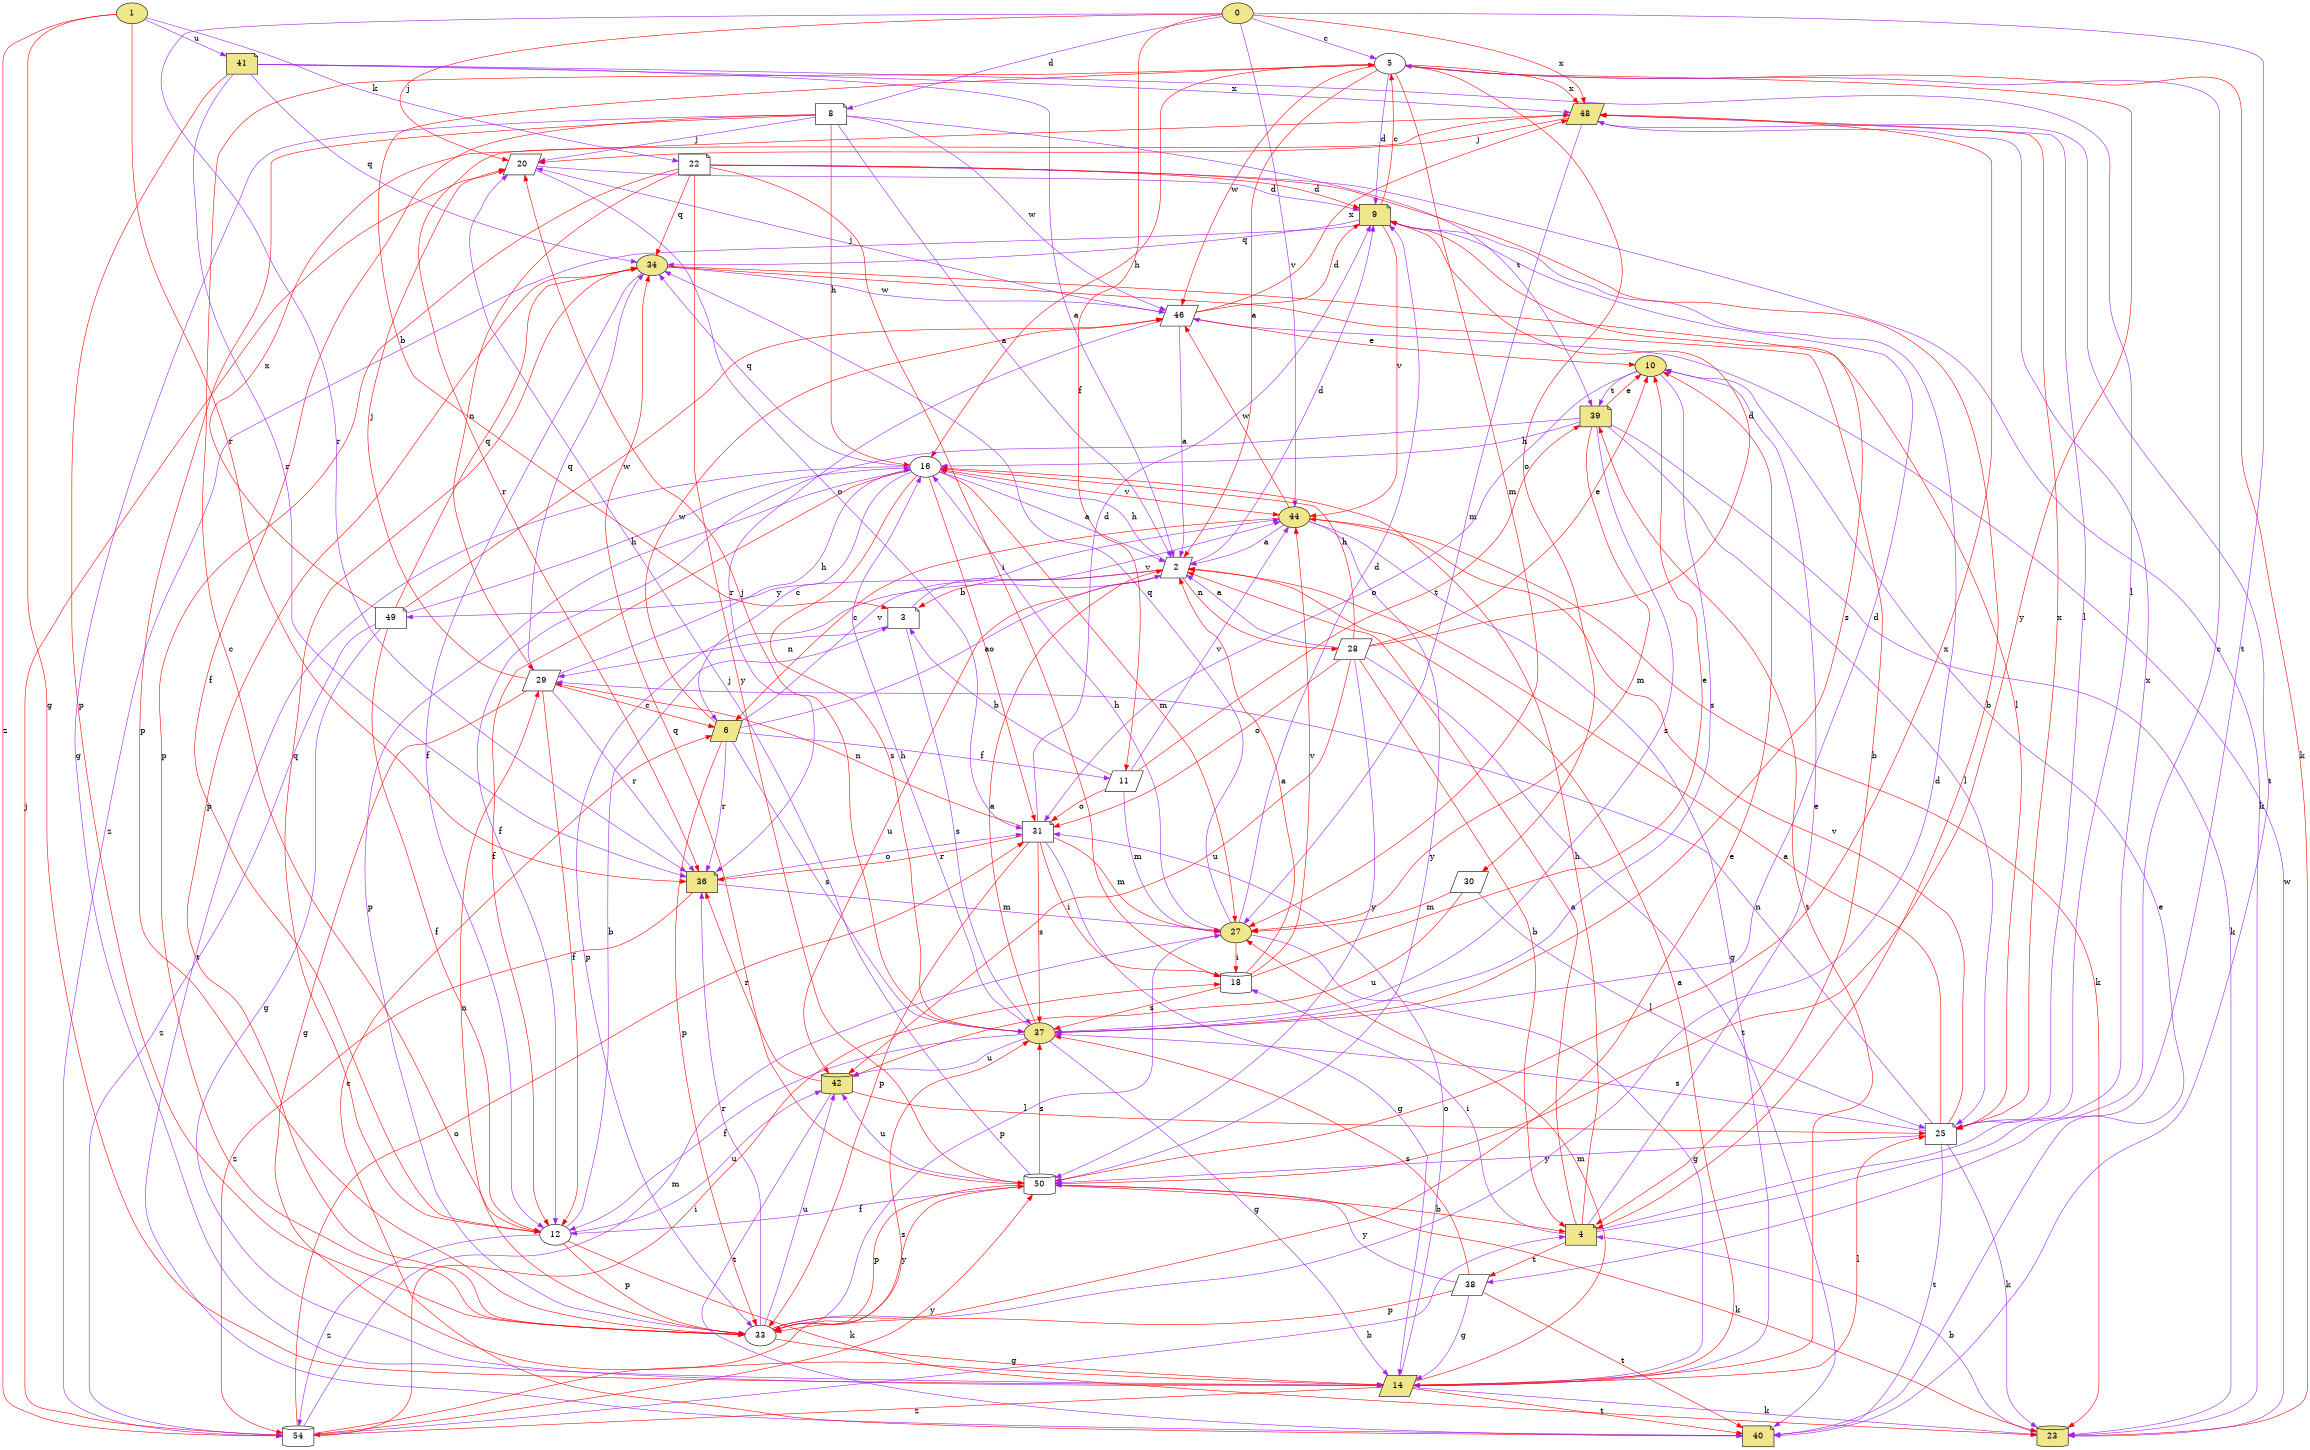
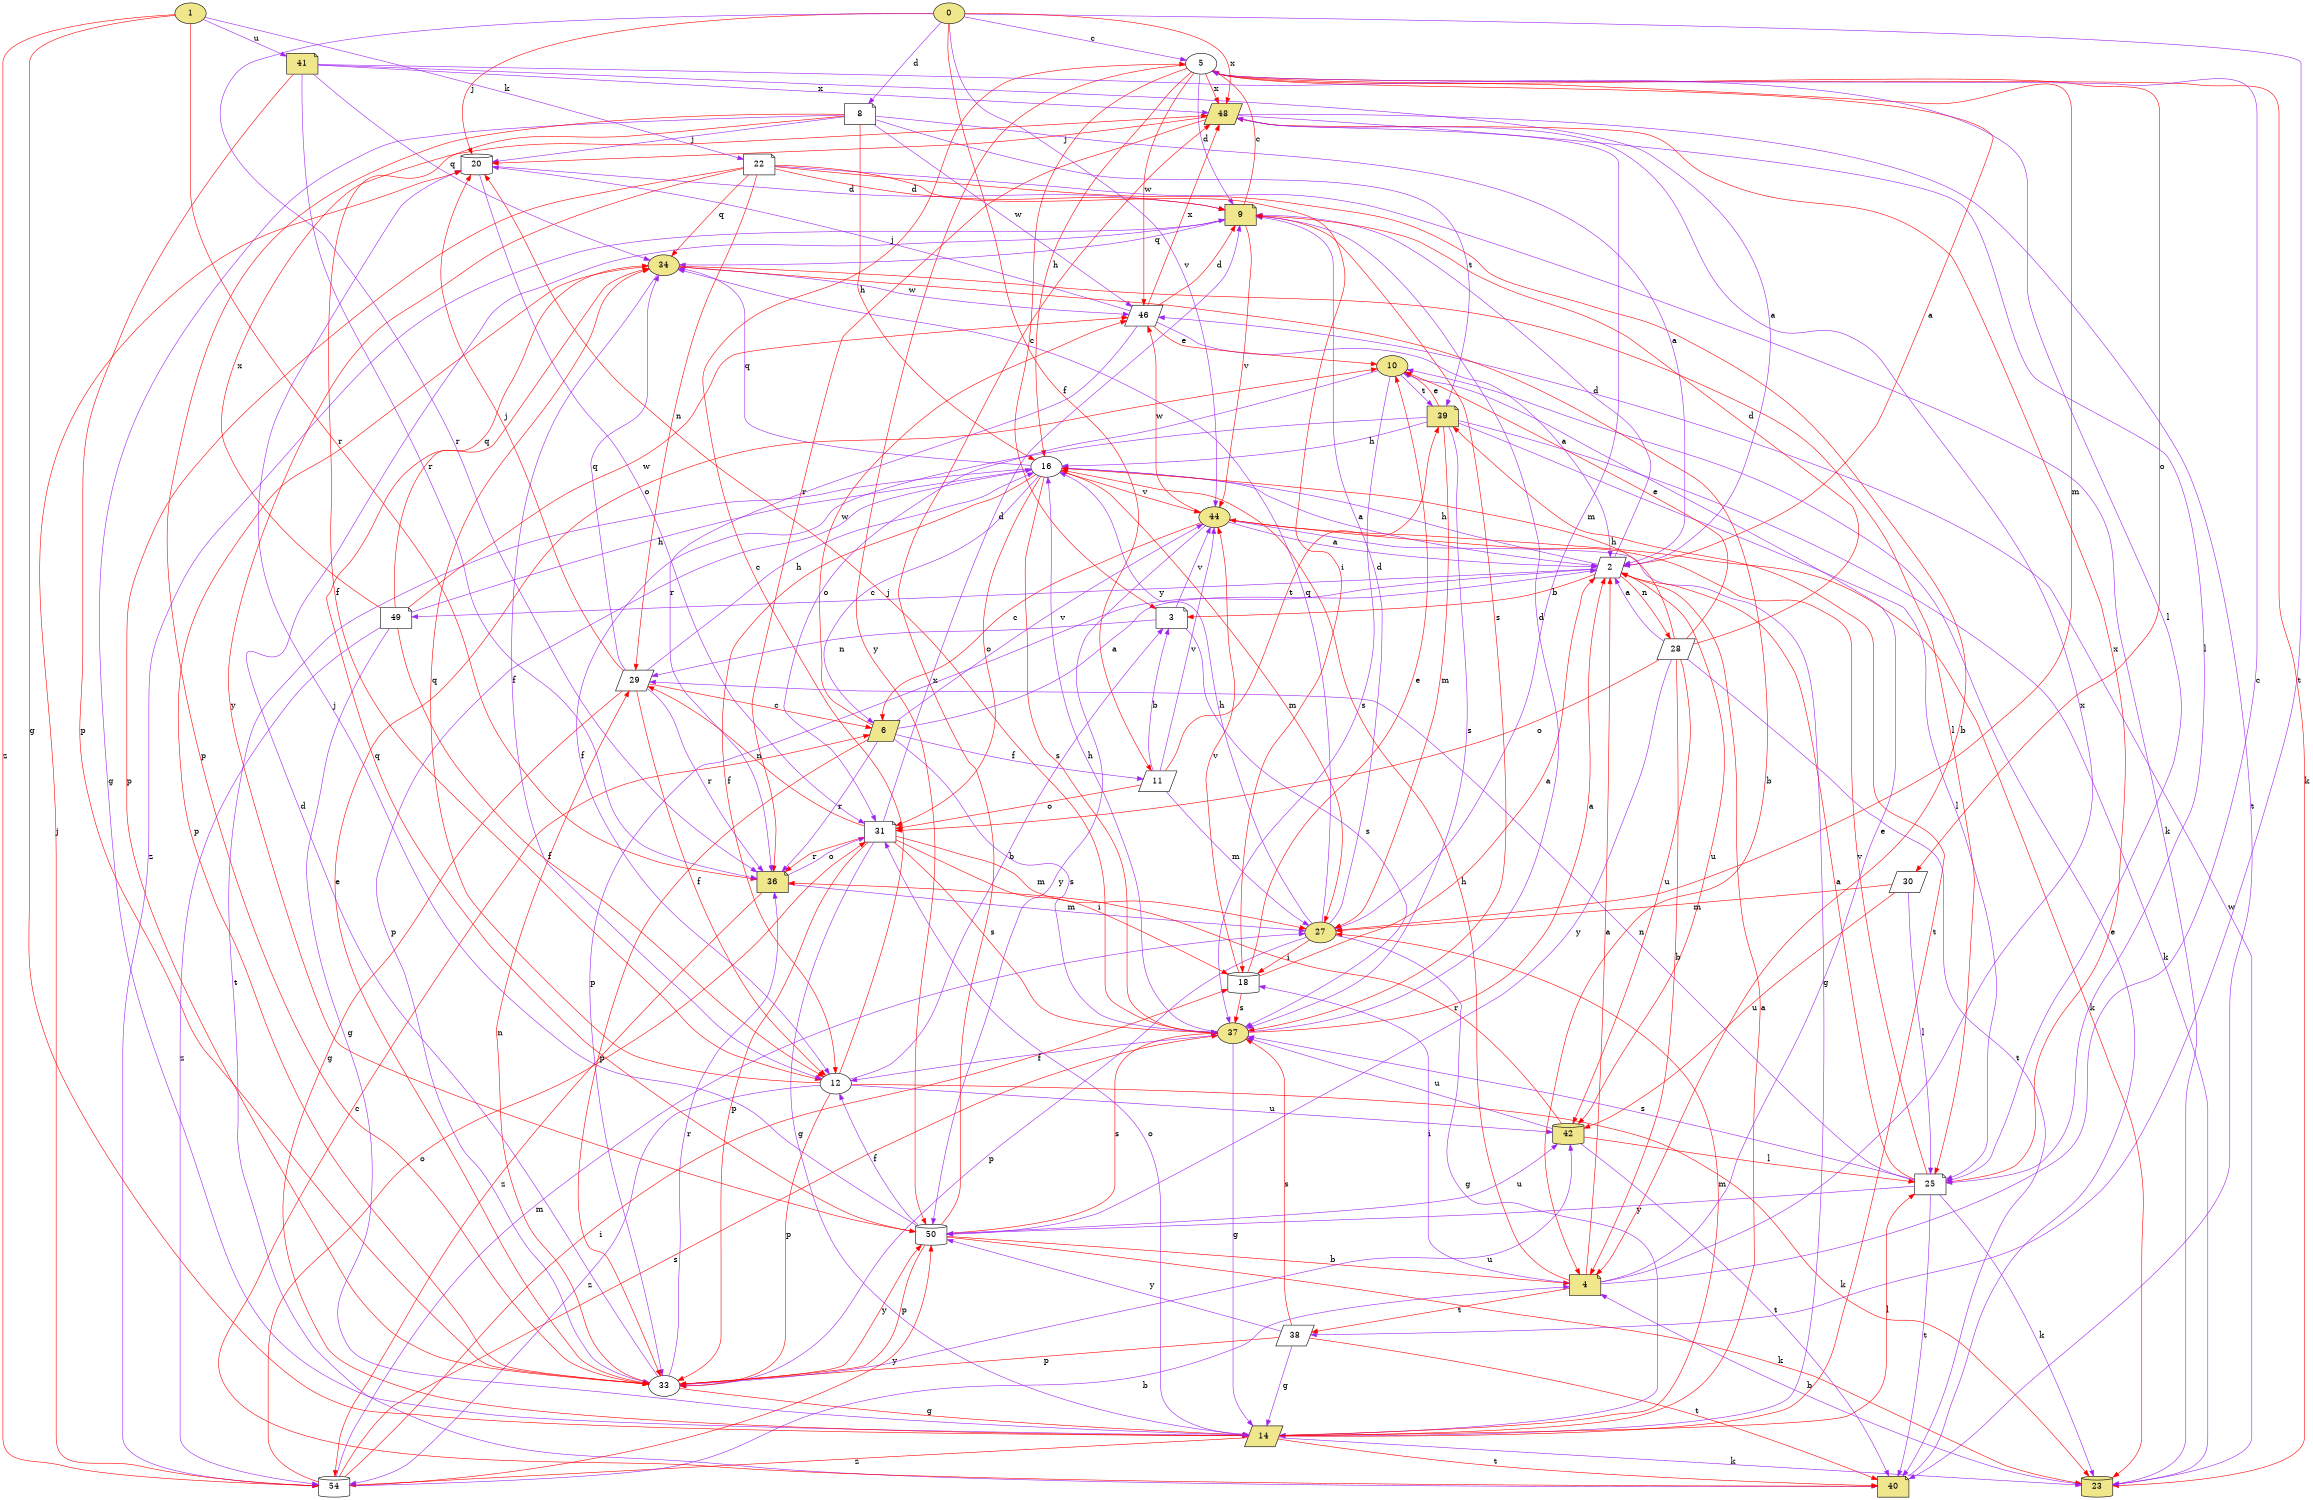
(522, 164) -> (477, 164)
(403, 341) -> (1032, 341)
(945, 1069) -> (1403, 1084)
